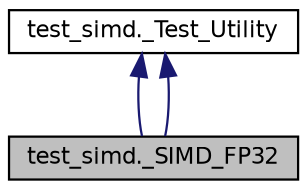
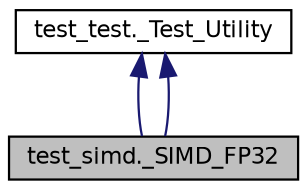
(154, 32) -> (154, 32)
